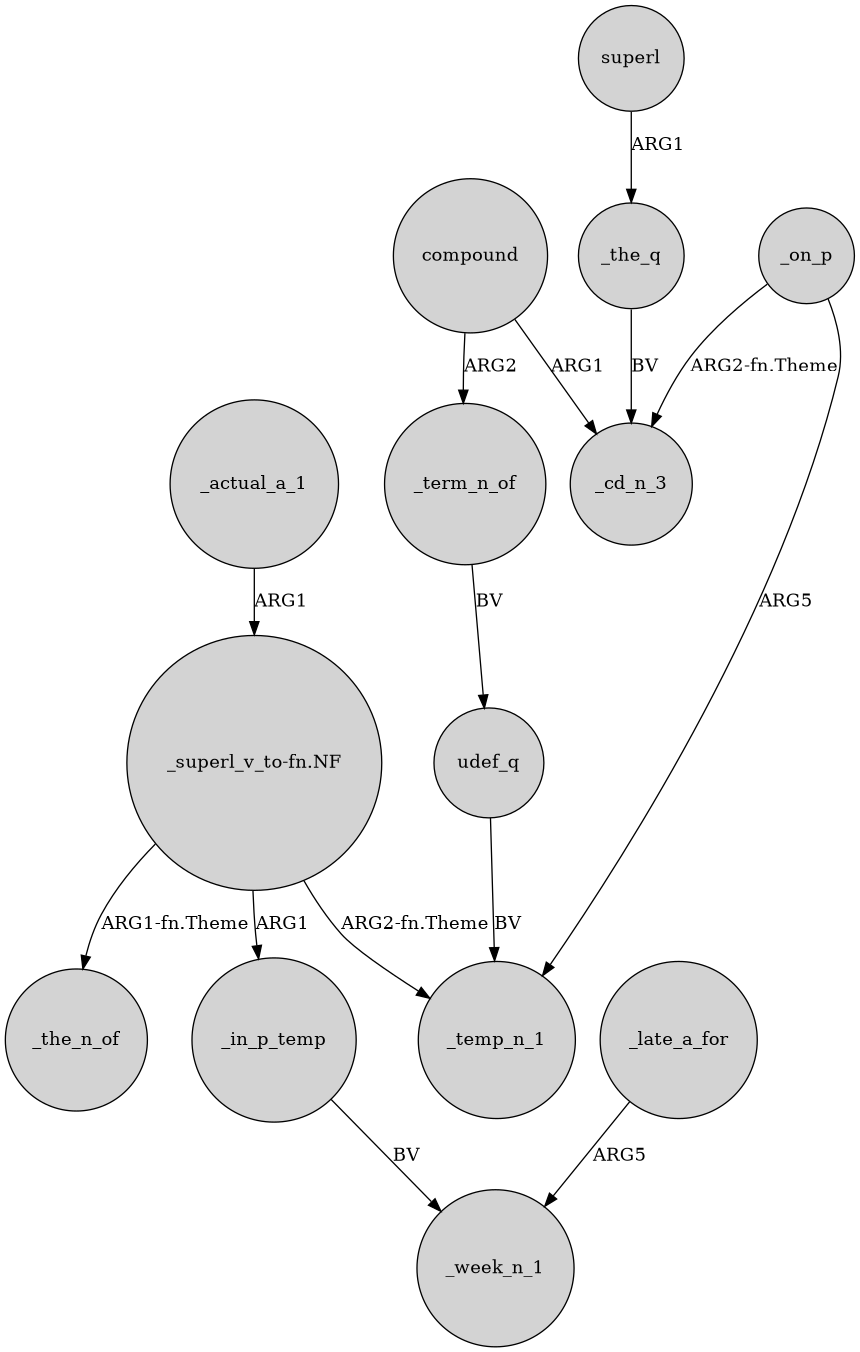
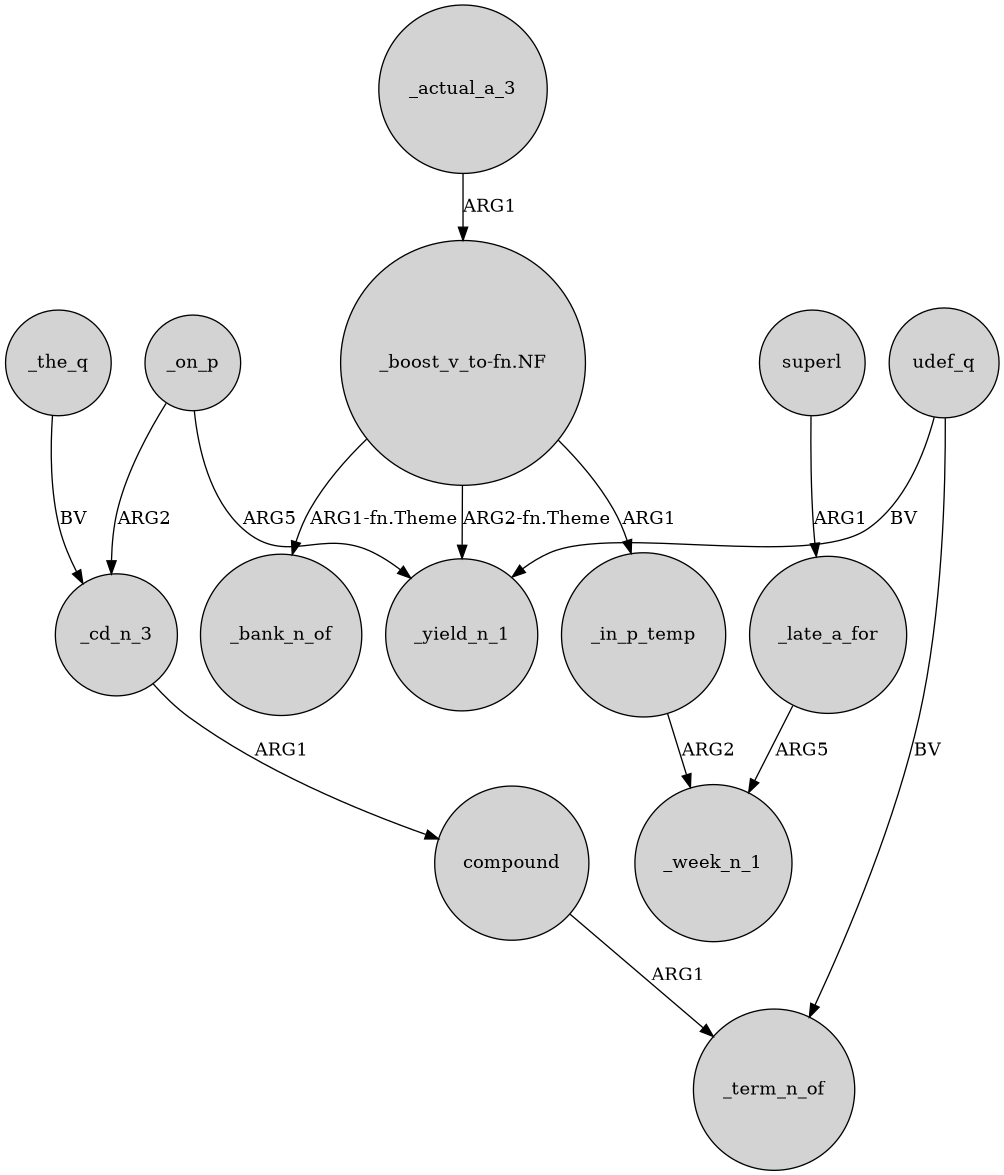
(631, 151) -> (811, 480)
(491, 366) -> (679, 976)
(764, 366) -> (145, 519)
(552, 371) -> (281, 773)
(254, 484) -> (463, 89)
(478, 630) -> (918, 720)
(254, 763) -> (463, 363)
(76, 1040) -> (281, 635)
(497, 1040) -> (462, 635)
(407, 1156) -> (709, 751)
